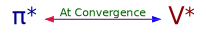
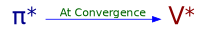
(107, 19) -> none
